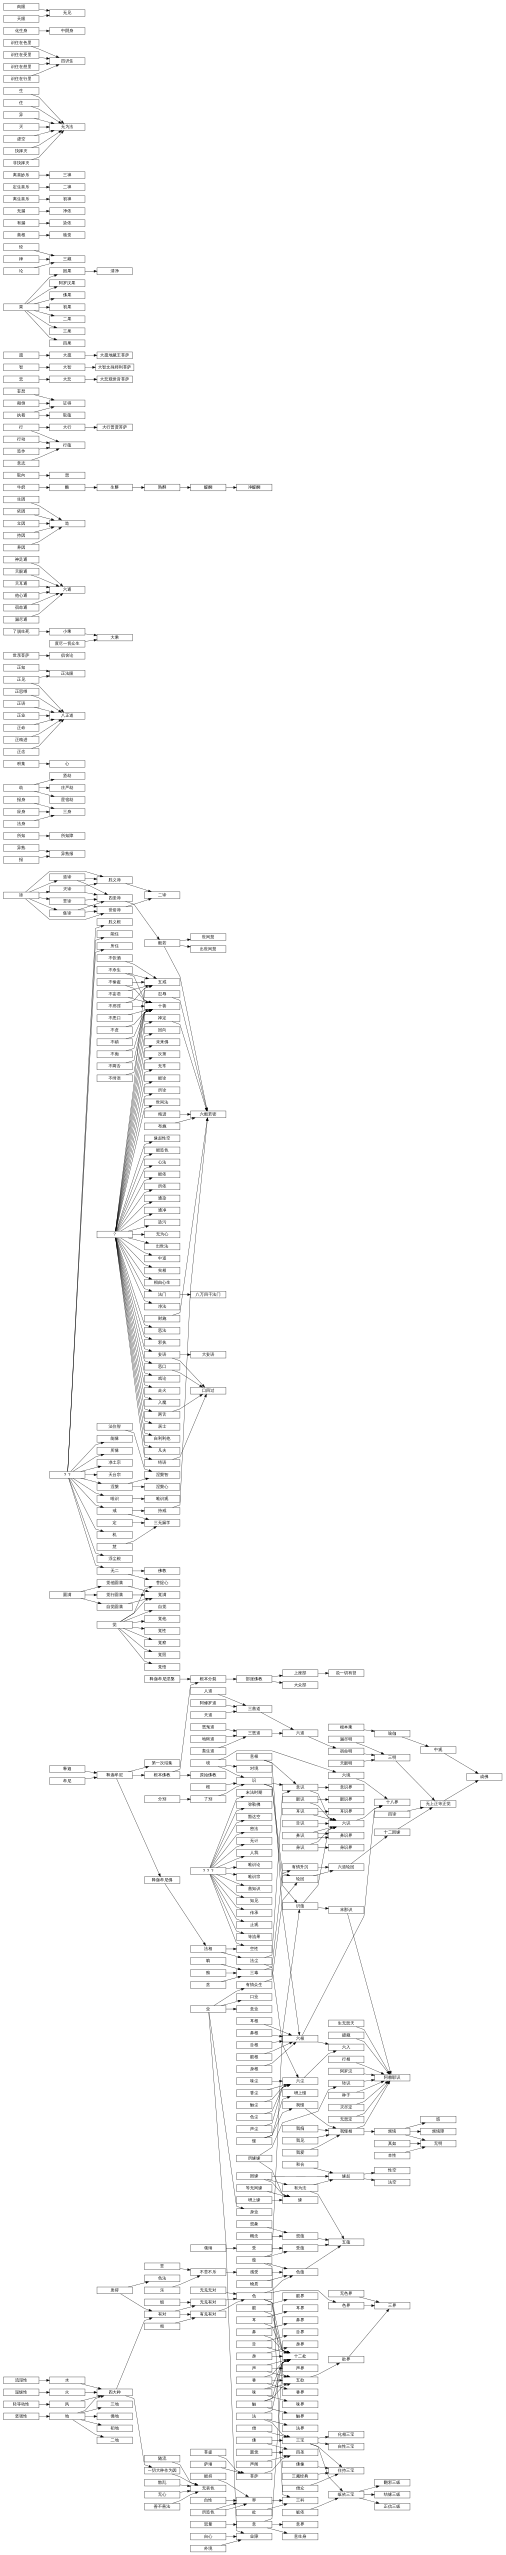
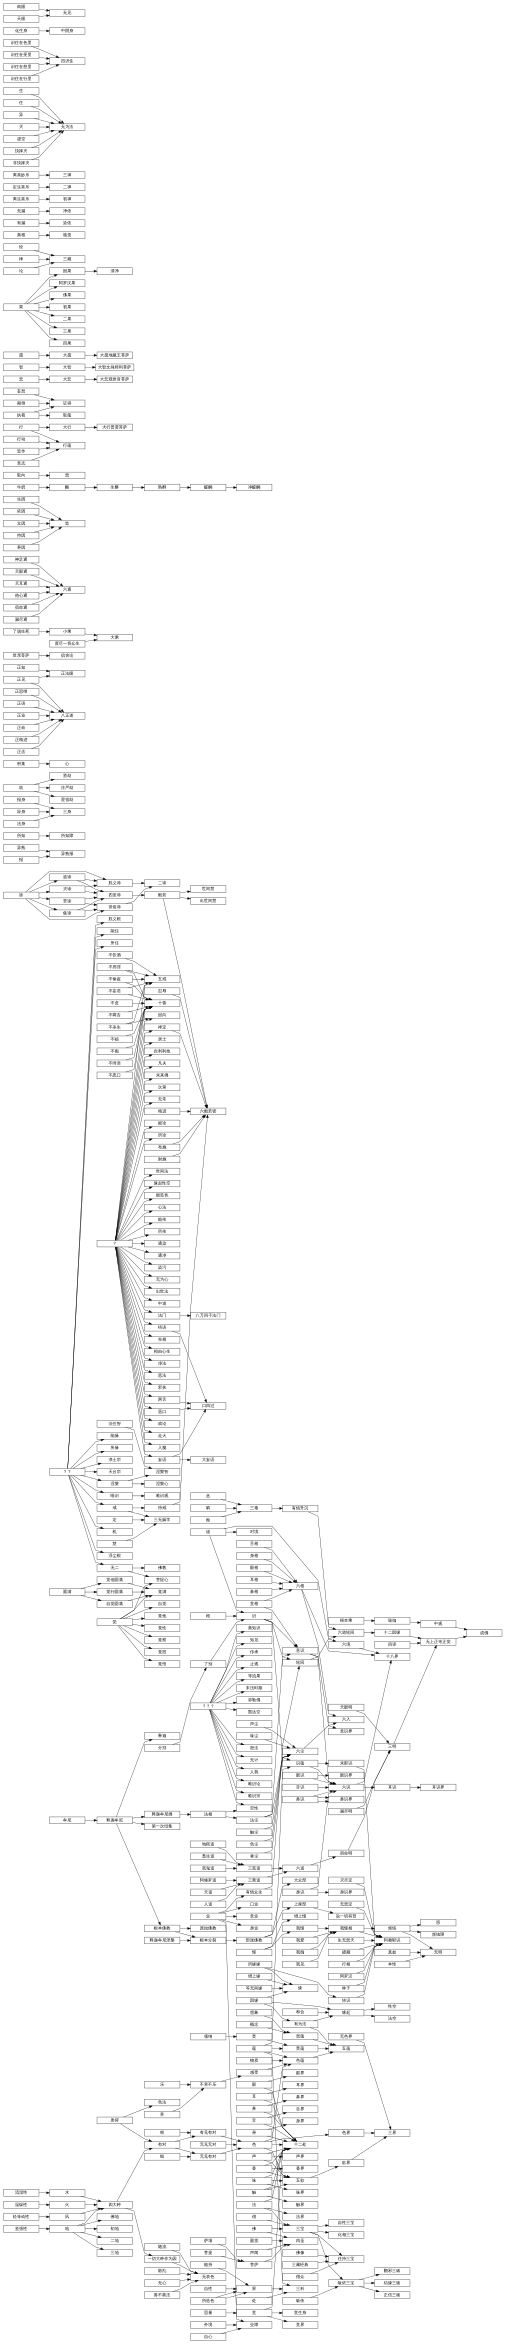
(138, 986) -> (137, 1022)
(90, 1772) -> (131, 1777)
(322, 1817) -> (368, 1787)
